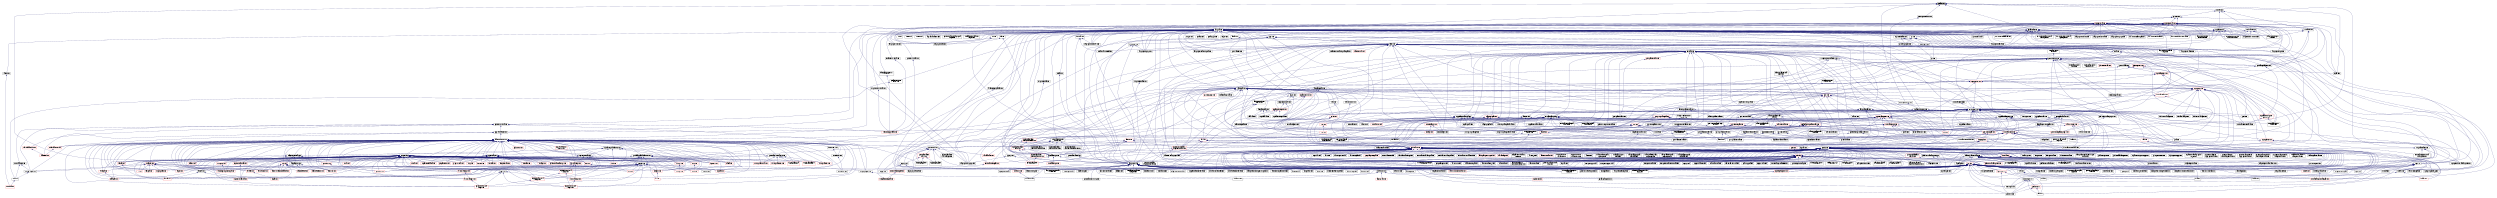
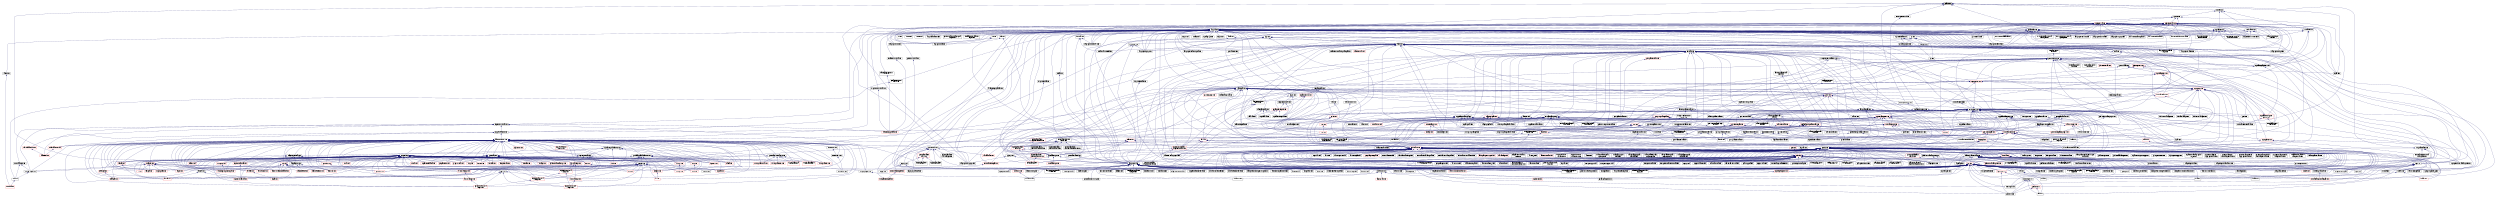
(1924, 44) -> (1924, 44)
(2090, 66) -> (2090, 66)
